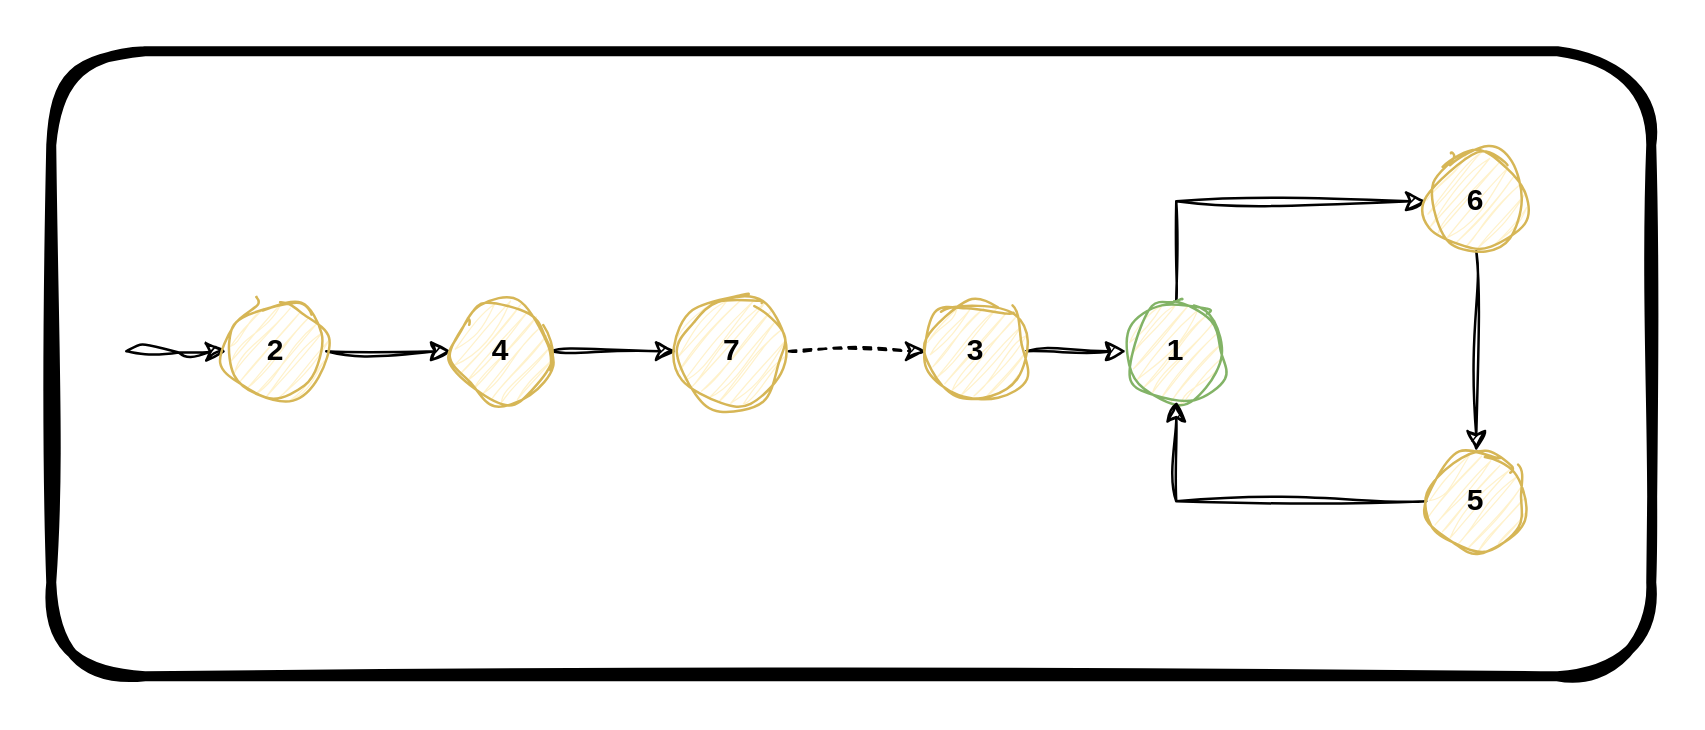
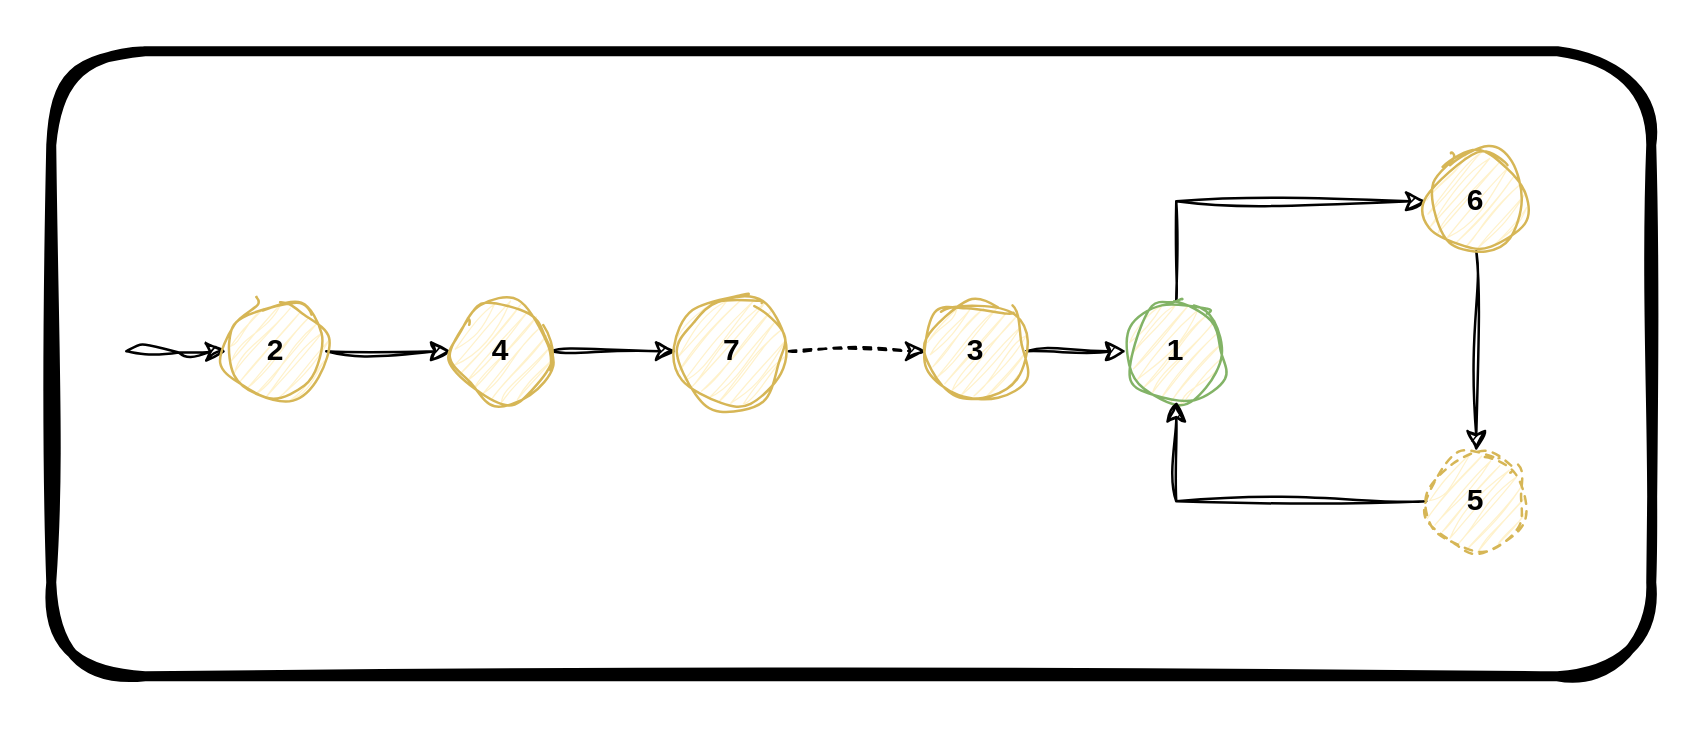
(1476, 501) -> (1476, 501)
